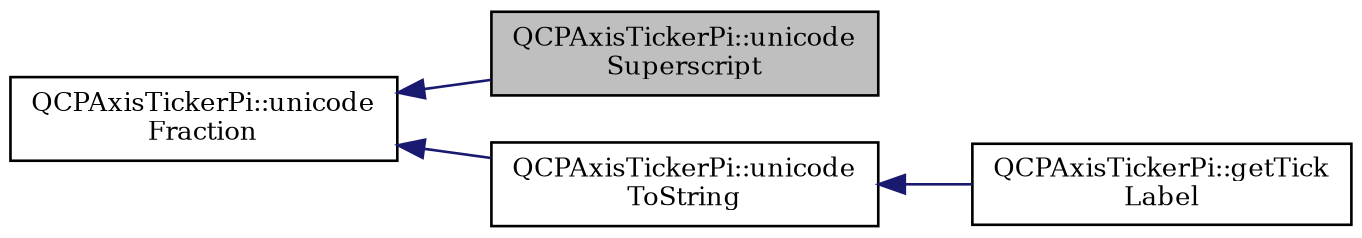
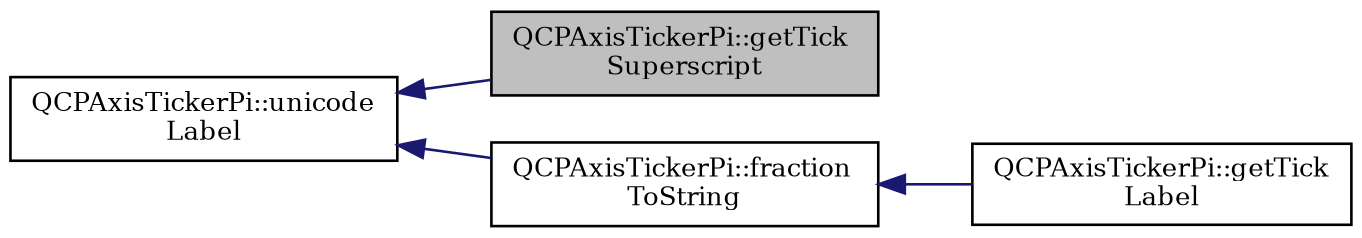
(685, 54) -> (685, 54)
(204, 119) -> (204, 119)
(685, 184) -> (685, 184)
